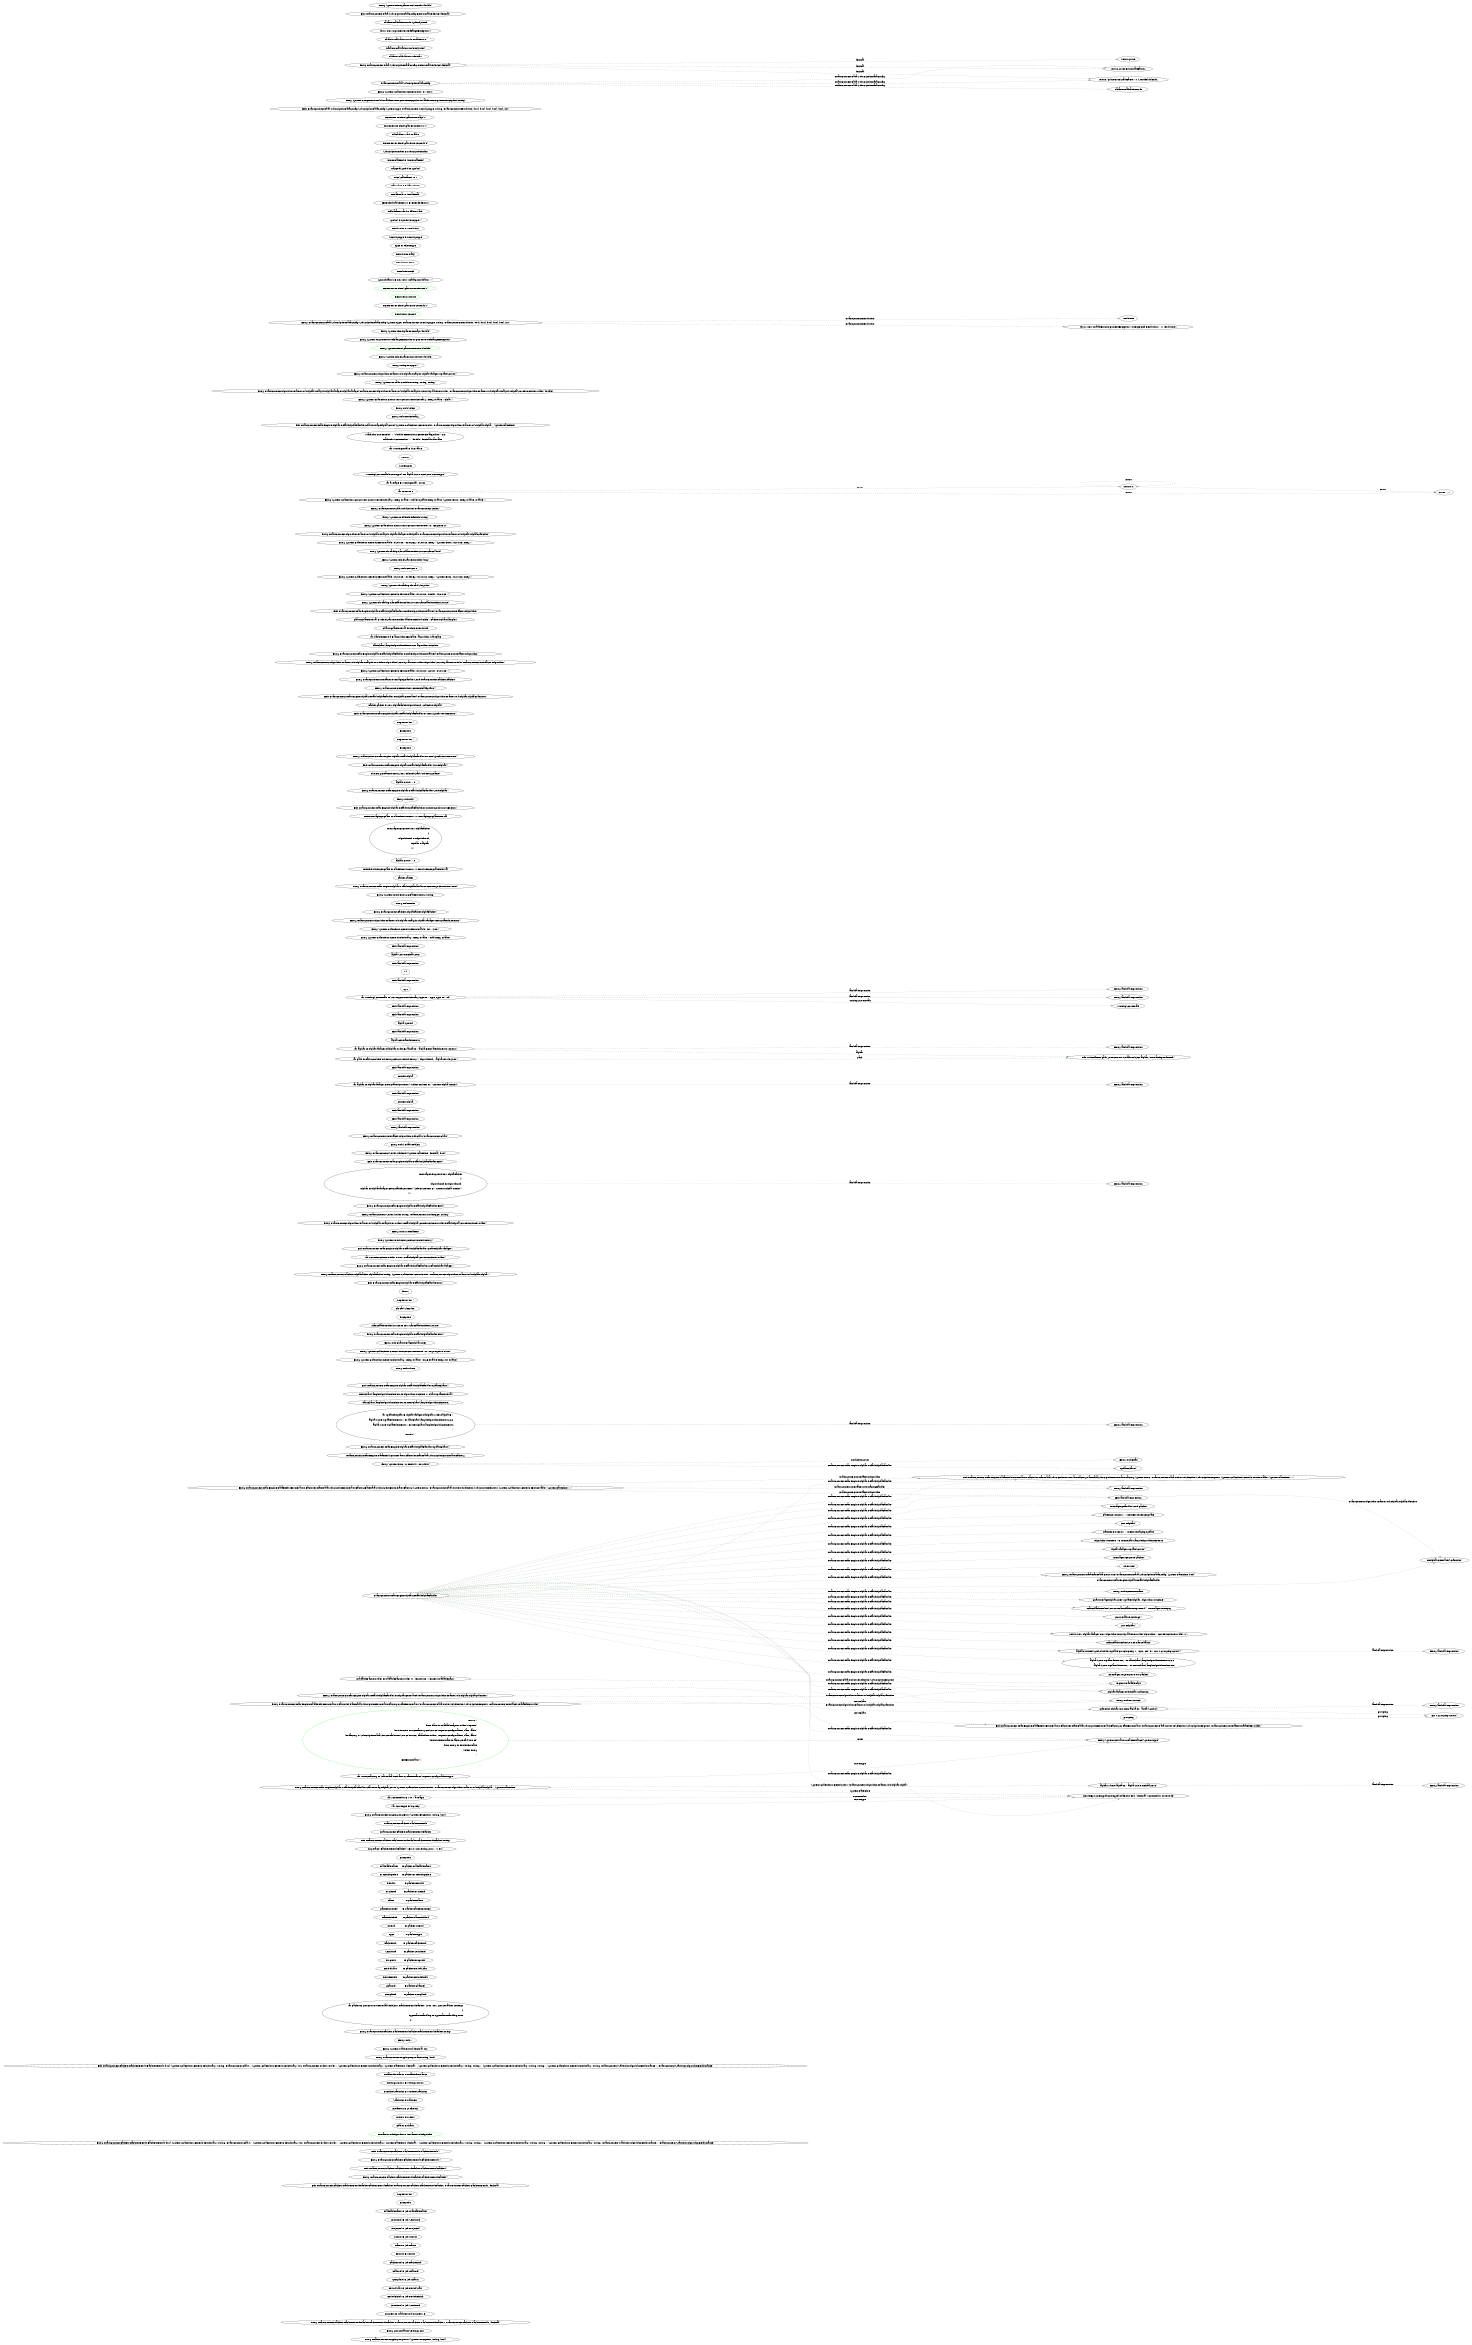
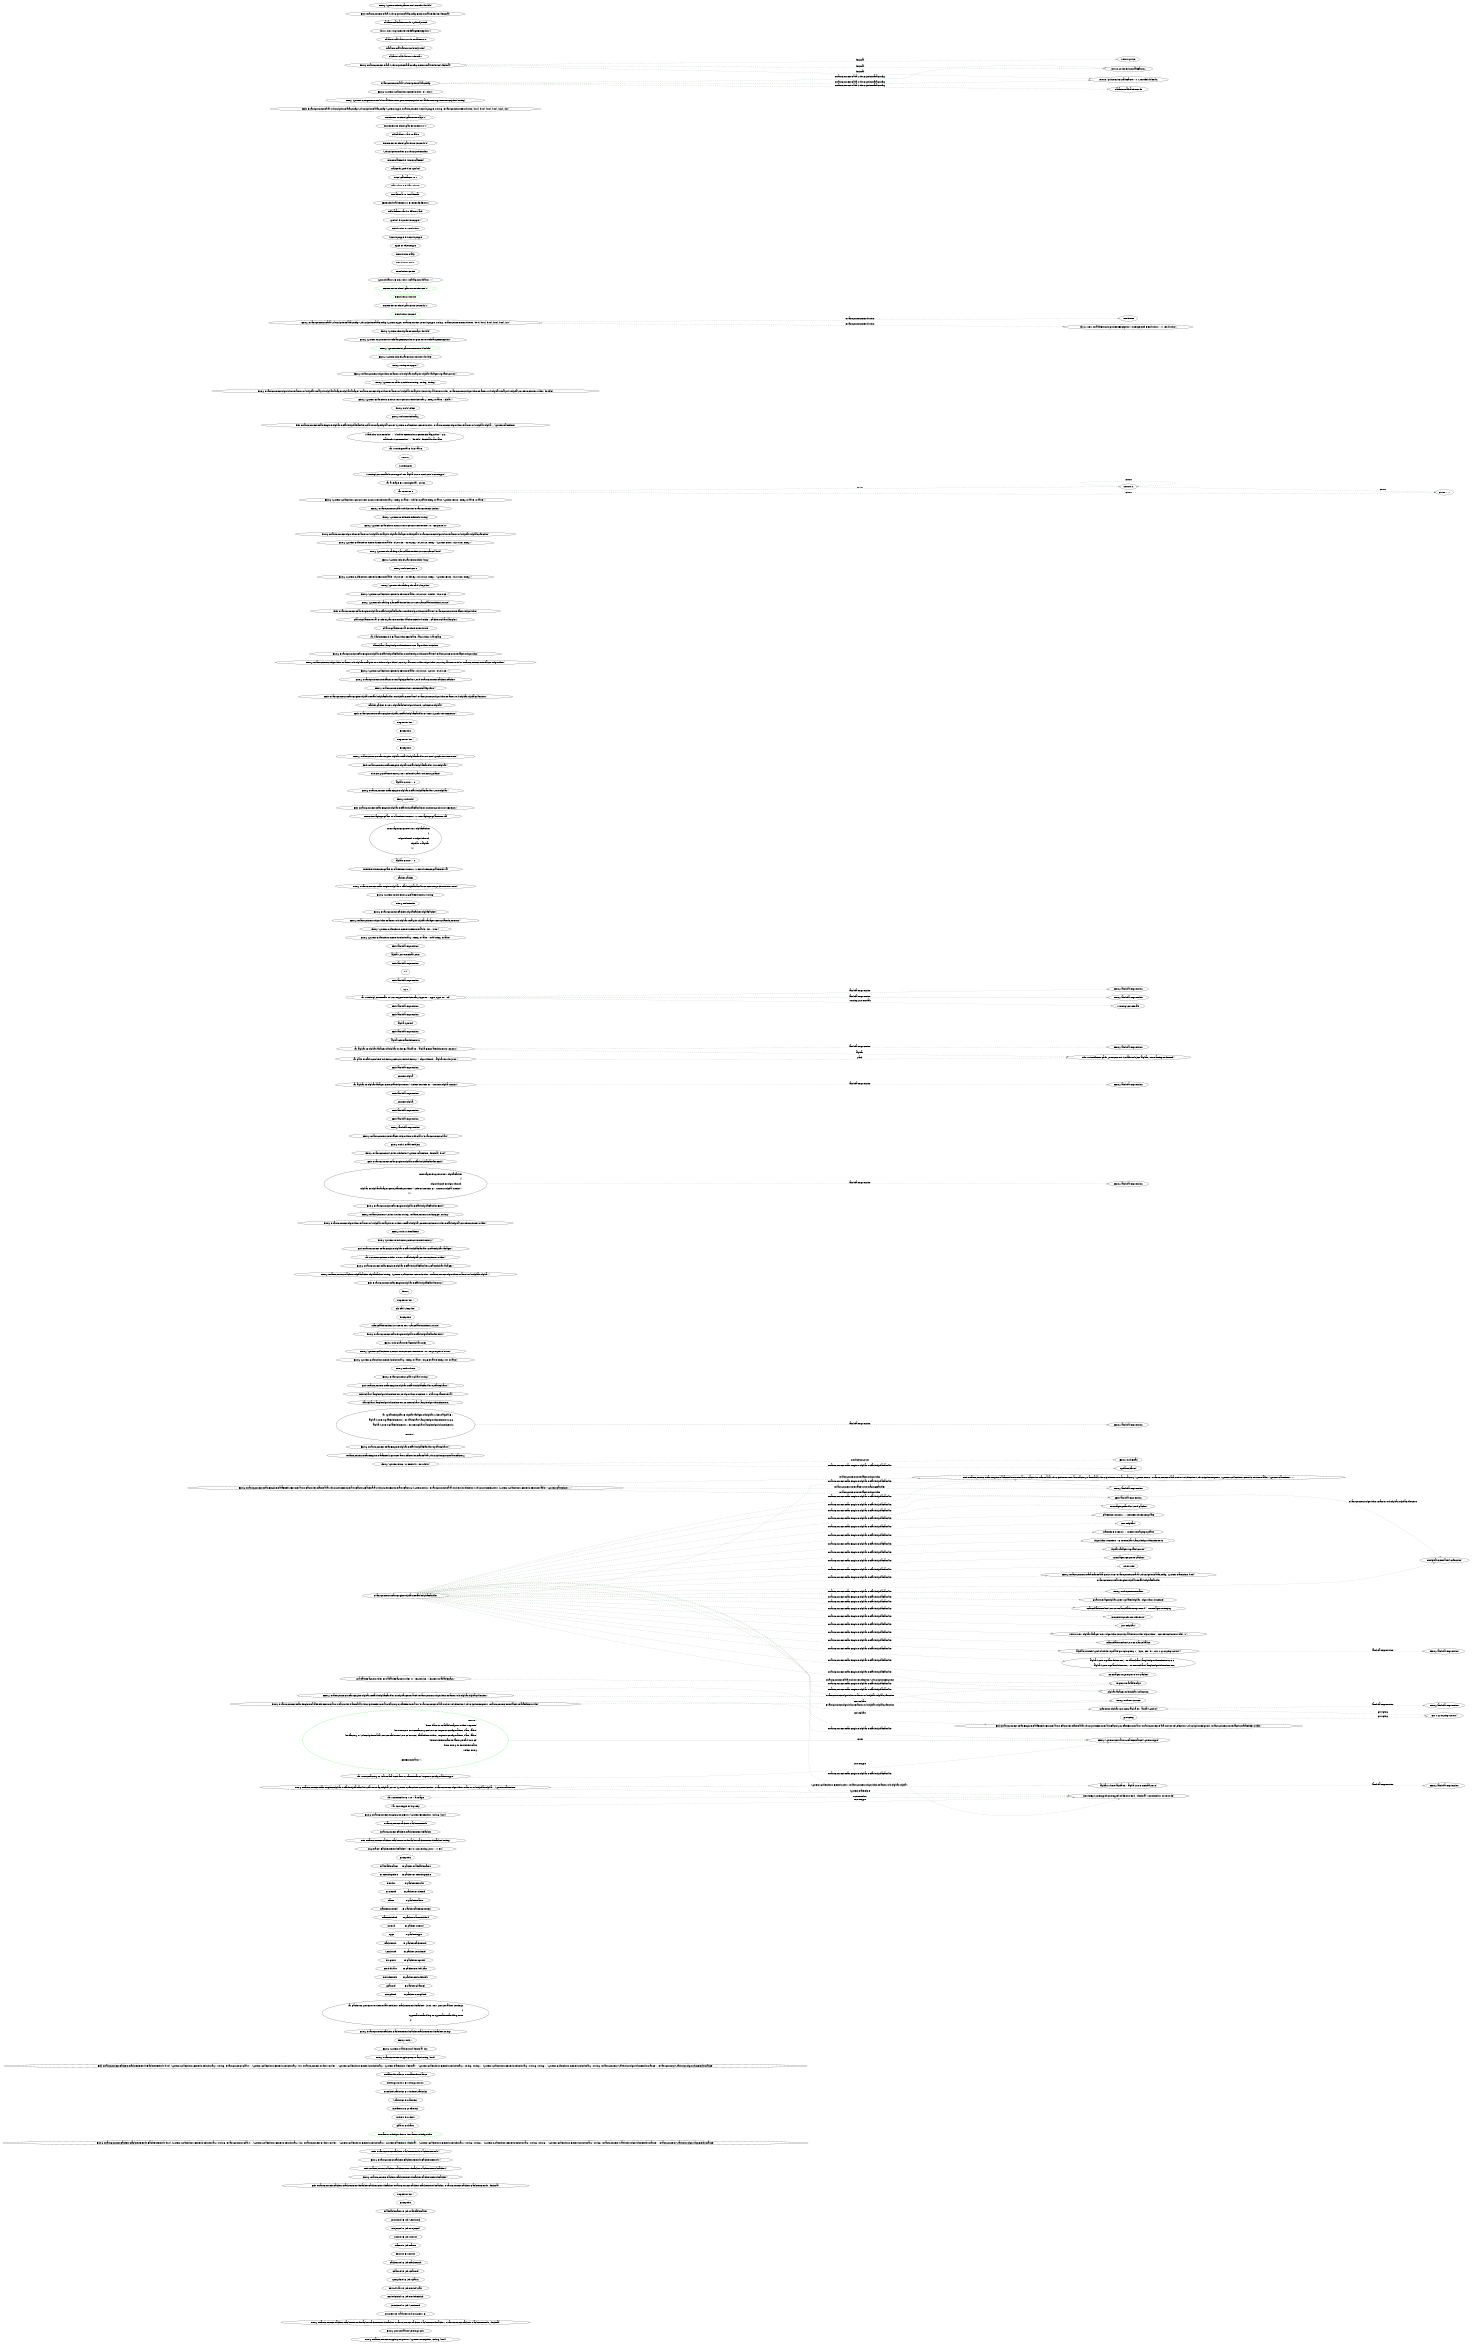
(406, 271) -> (406, 271)
none -> (406, 1377)
(1129, 1617) -> (1129, 1617)
